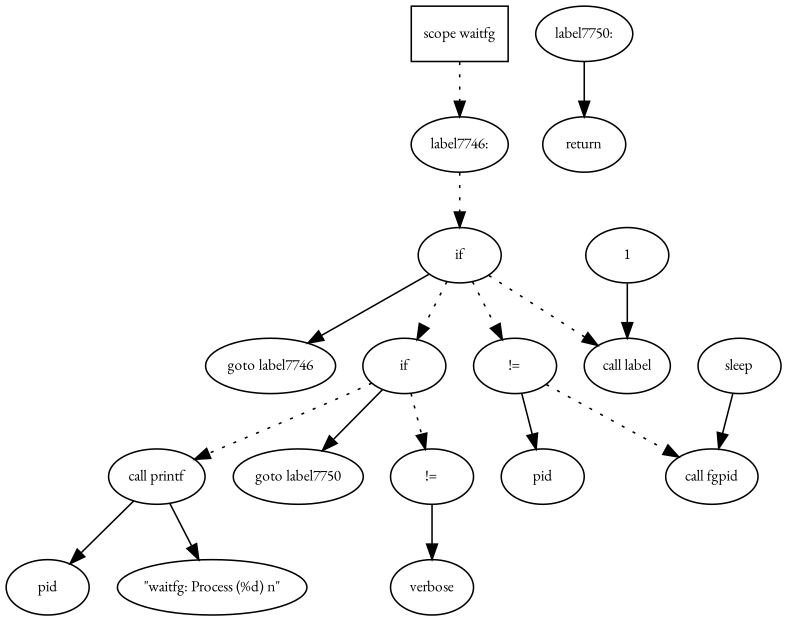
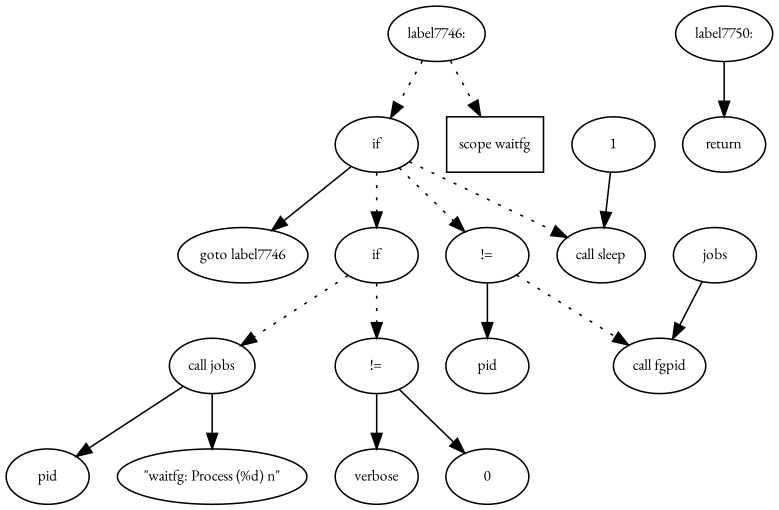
(460, 82) -> (462, 82)
(627, 366) -> (601, 255)
(740, 366) -> (715, 255)
(157, 477) -> (212, 366)
(298, 477) -> none
none -> (487, 477)
